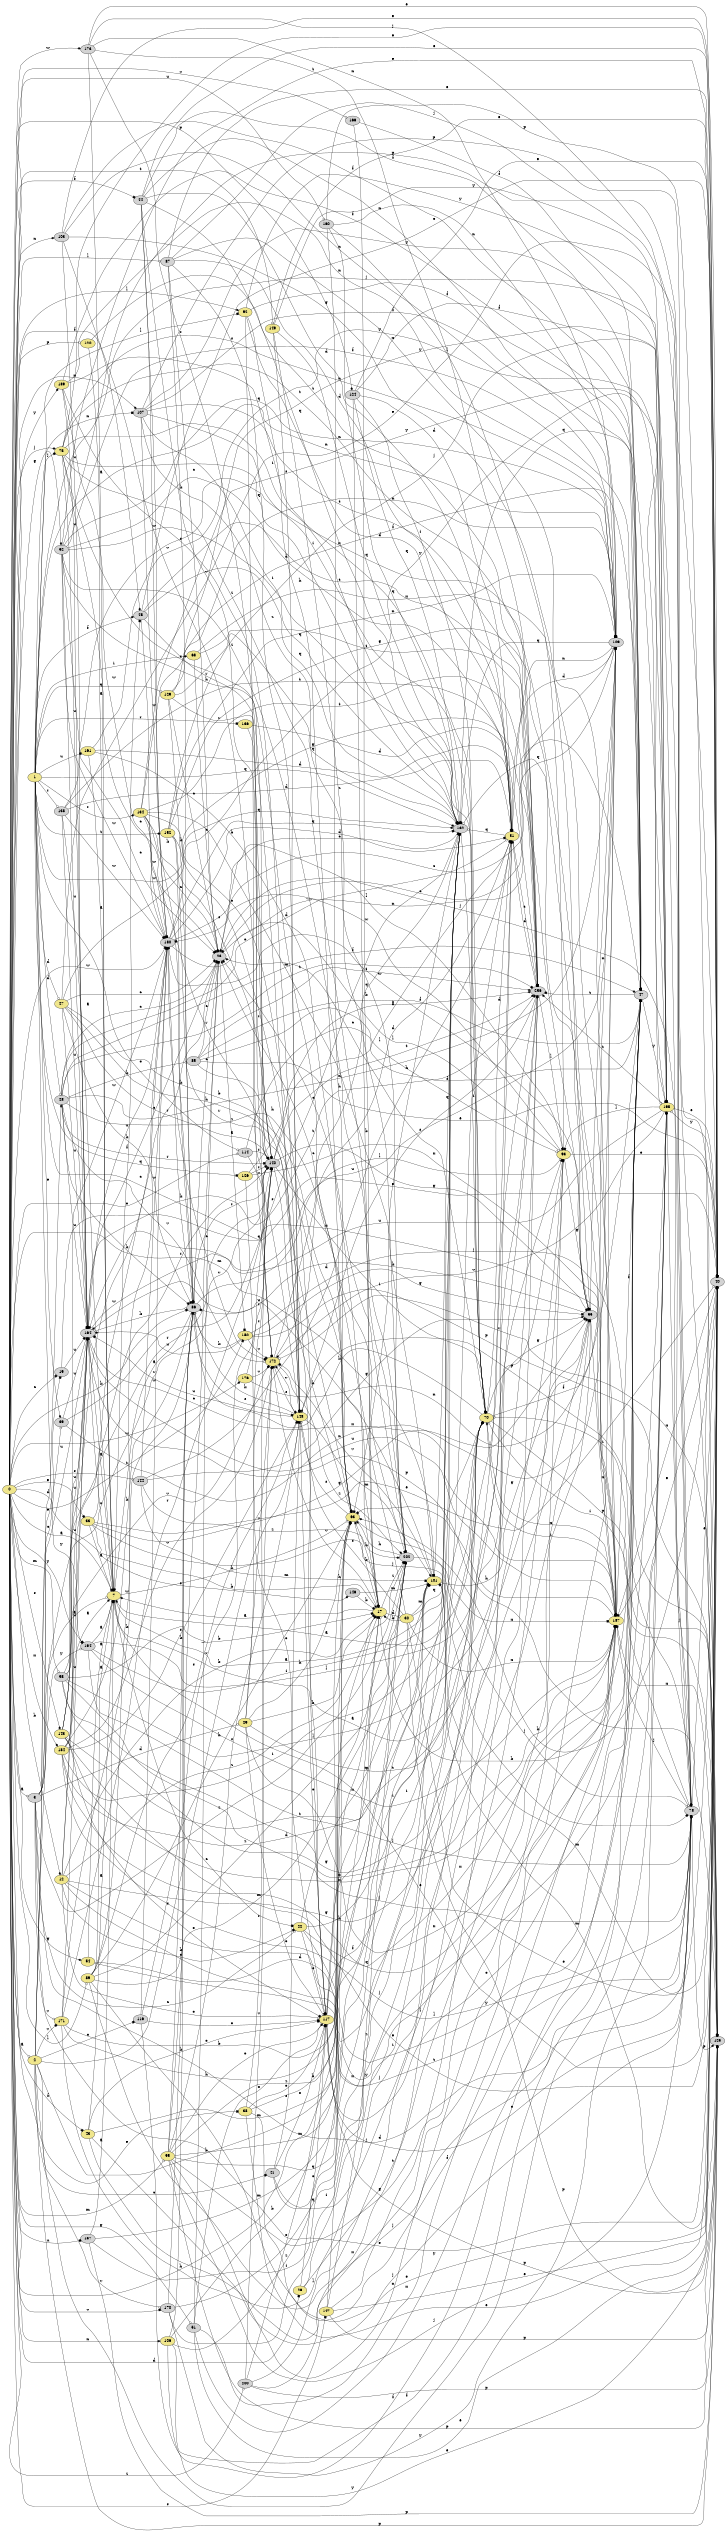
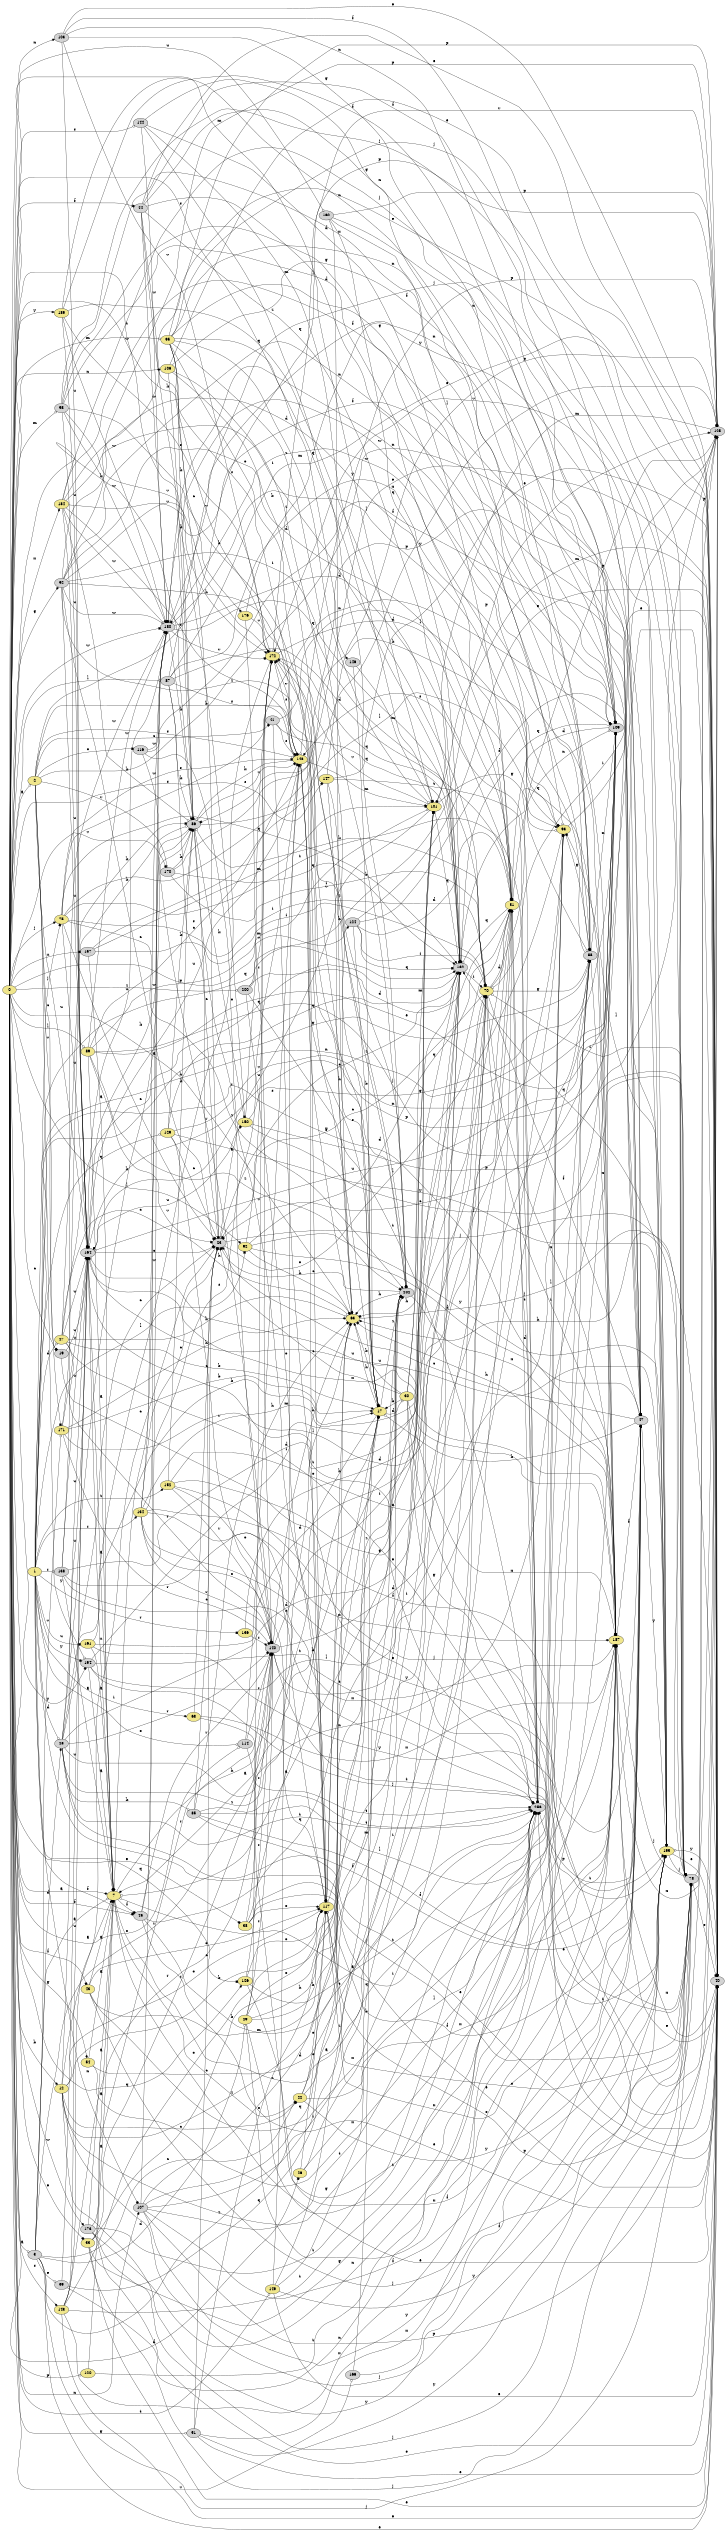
(44, 1099) -> none
(483, 1482) -> (329, 2057)
none -> (27, 1977)
